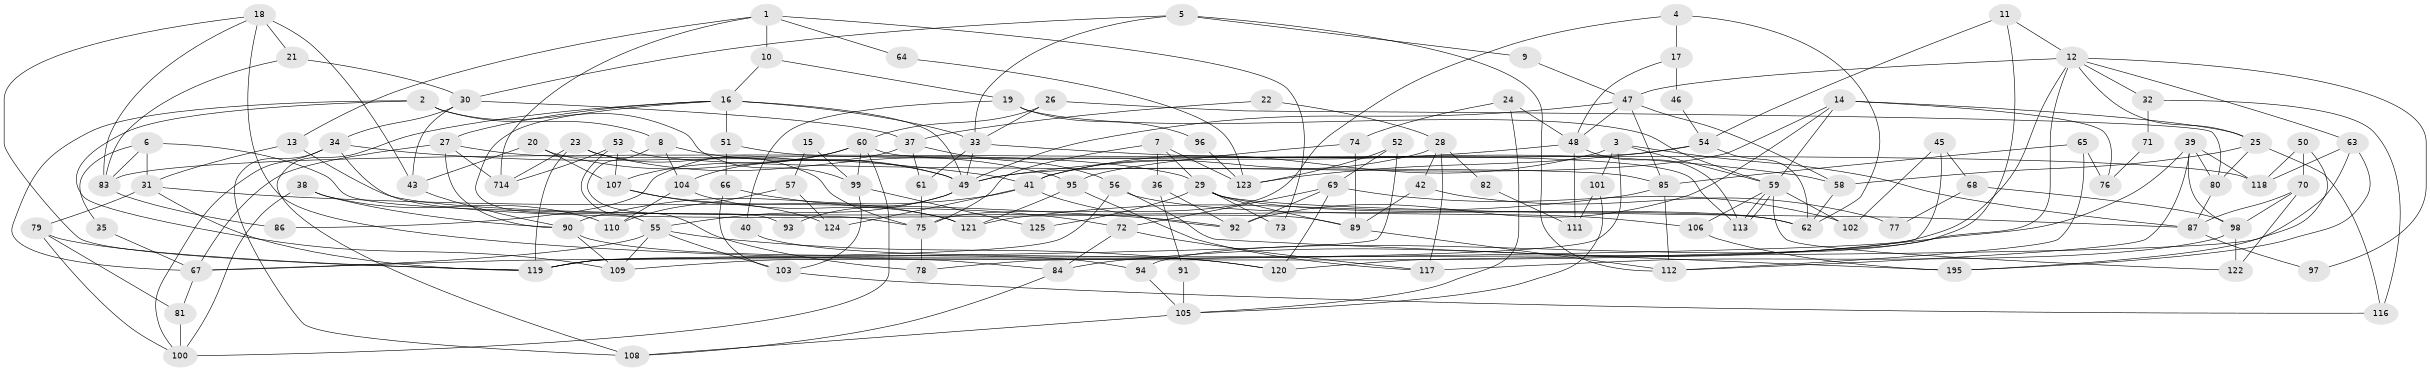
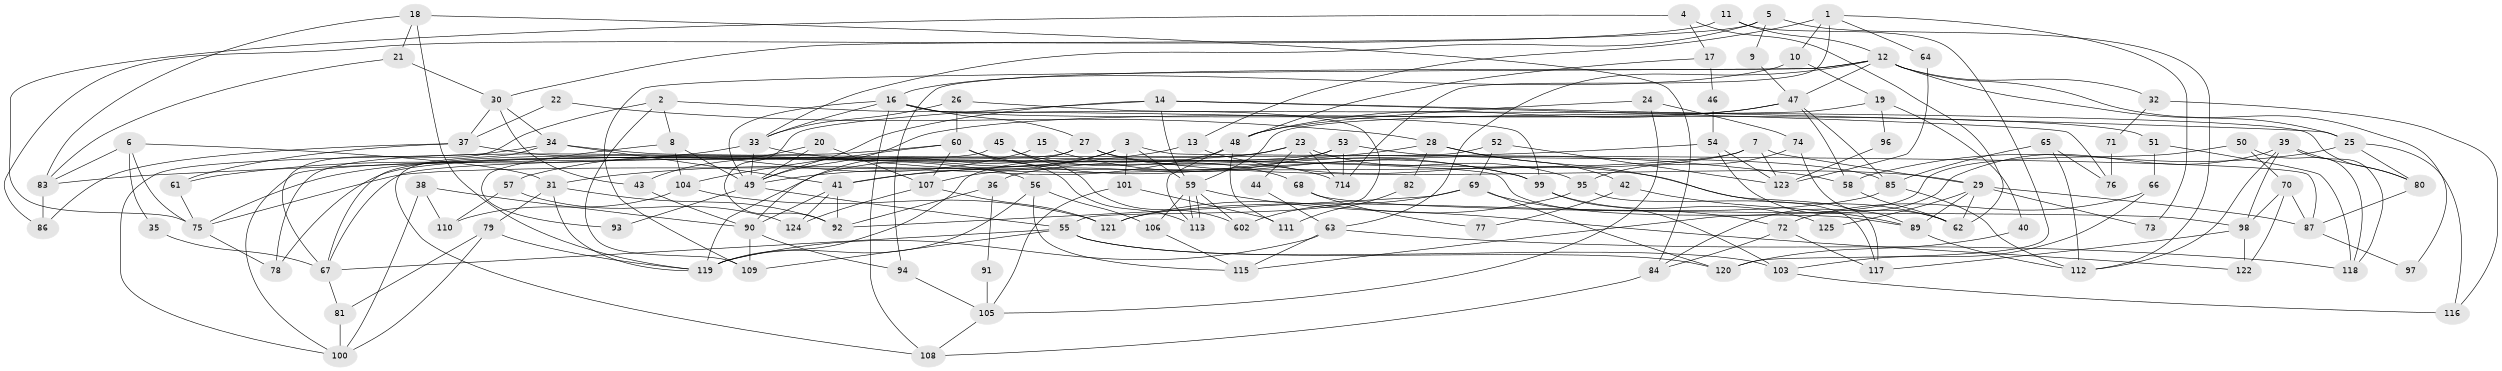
(1860, 72) -> (810, 42)
(351, 88) -> none
none -> (1256, 186)
(1851, 228) -> (1242, 228)
(1955, 271) -> (1242, 271)
